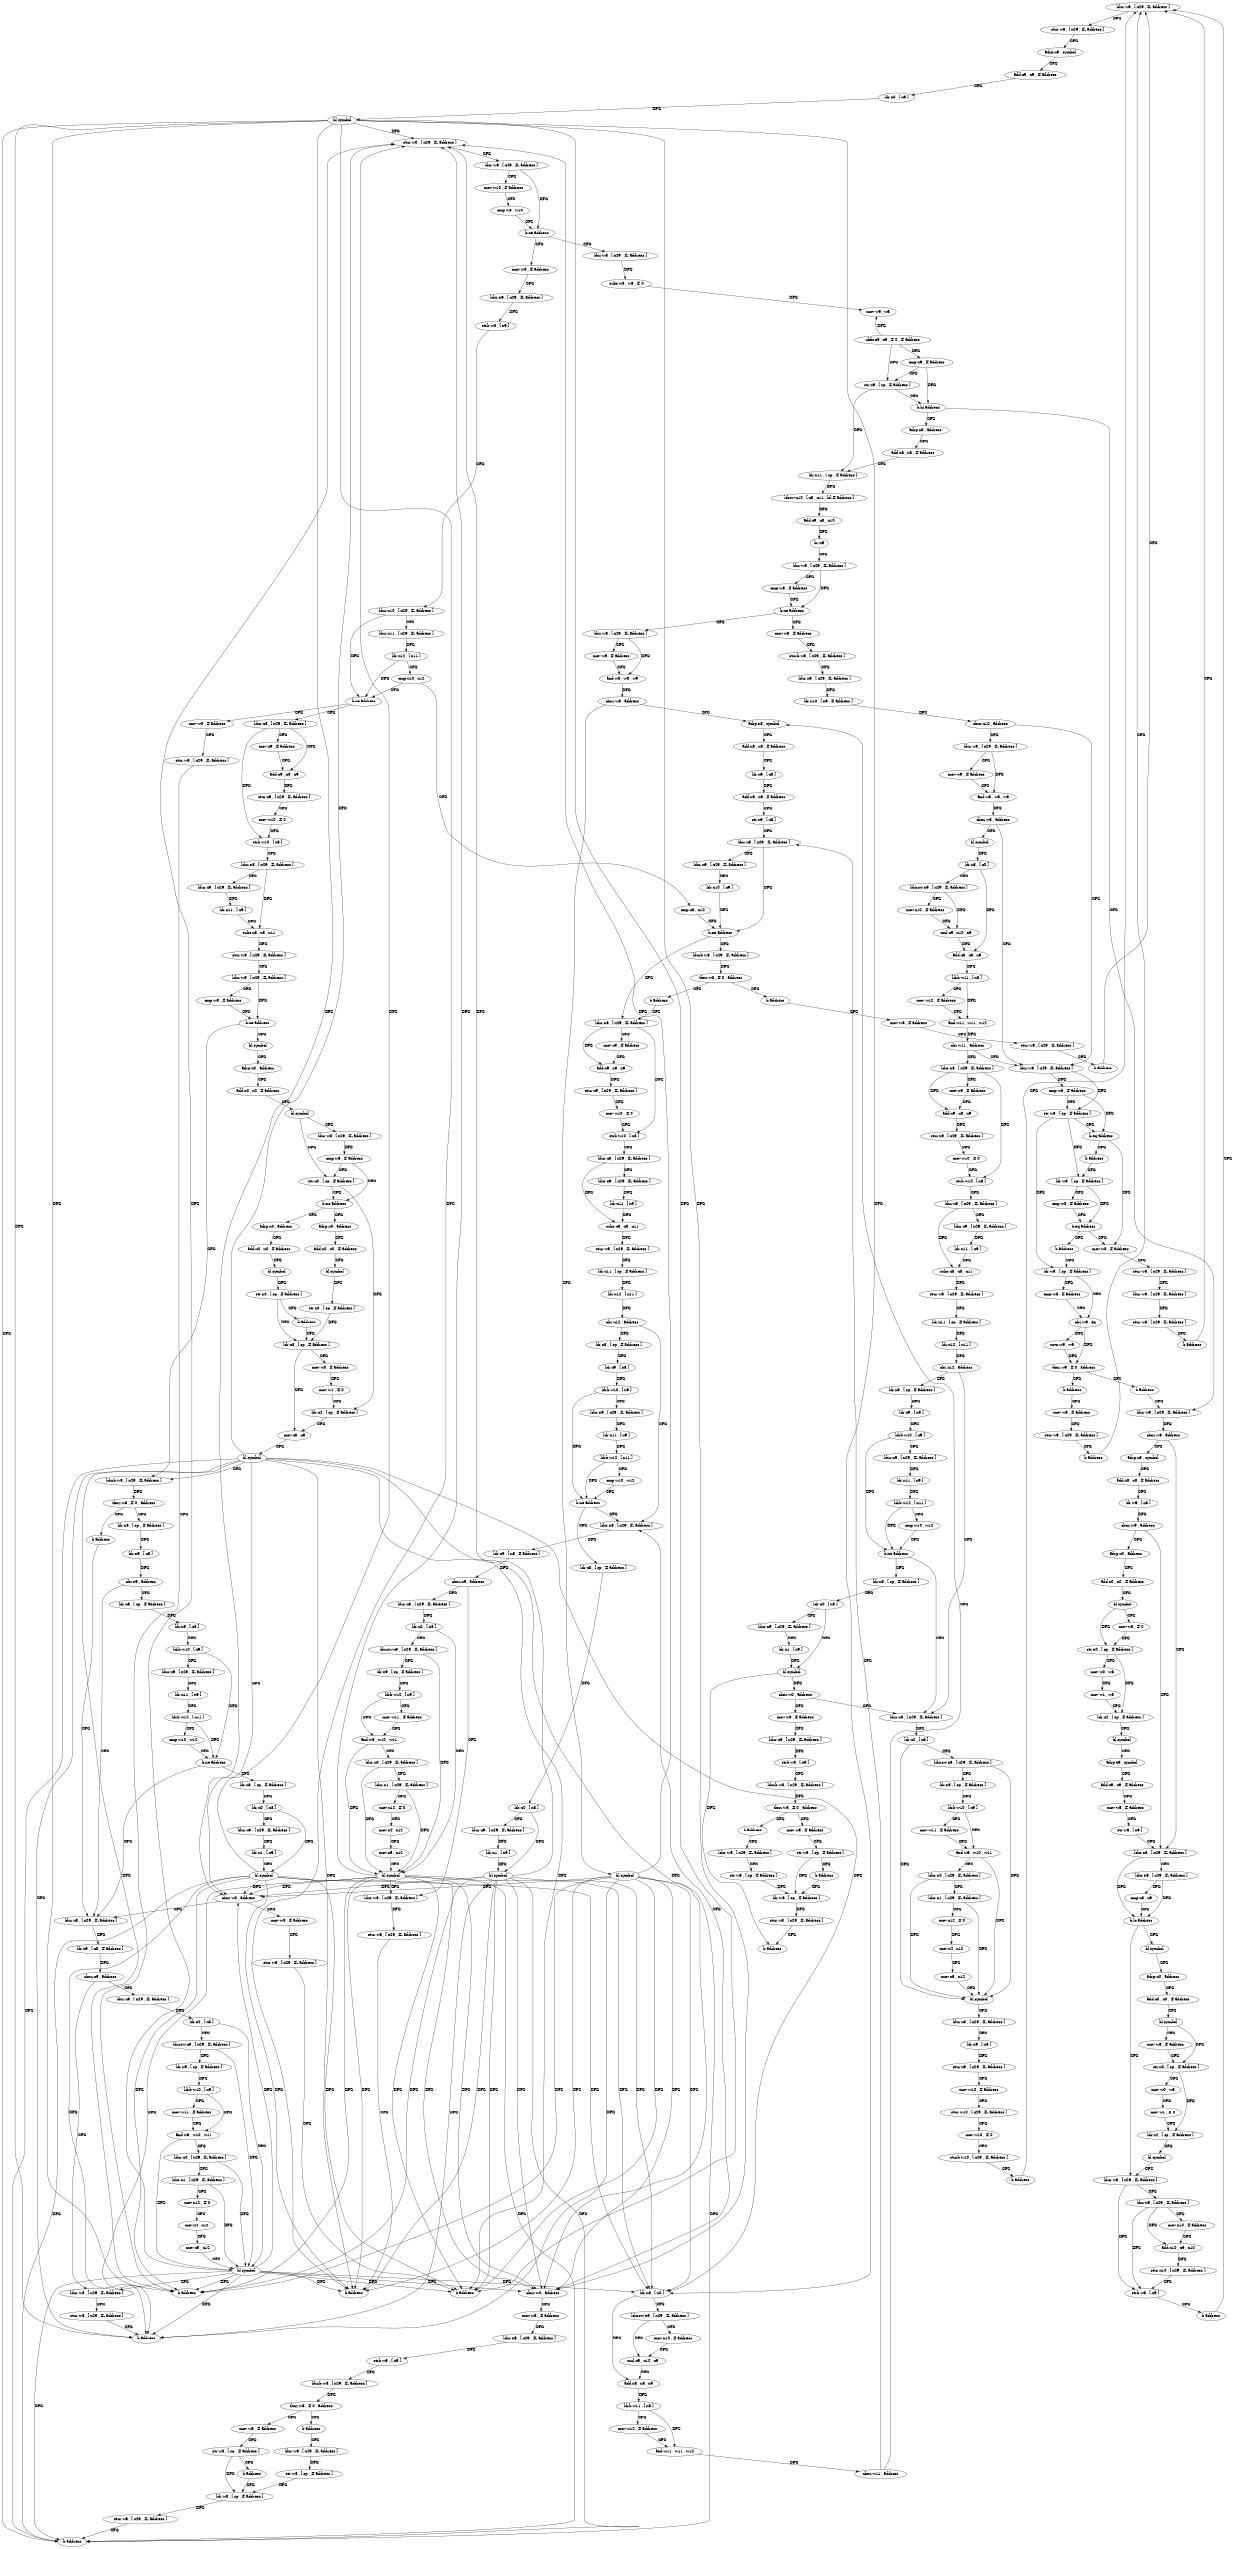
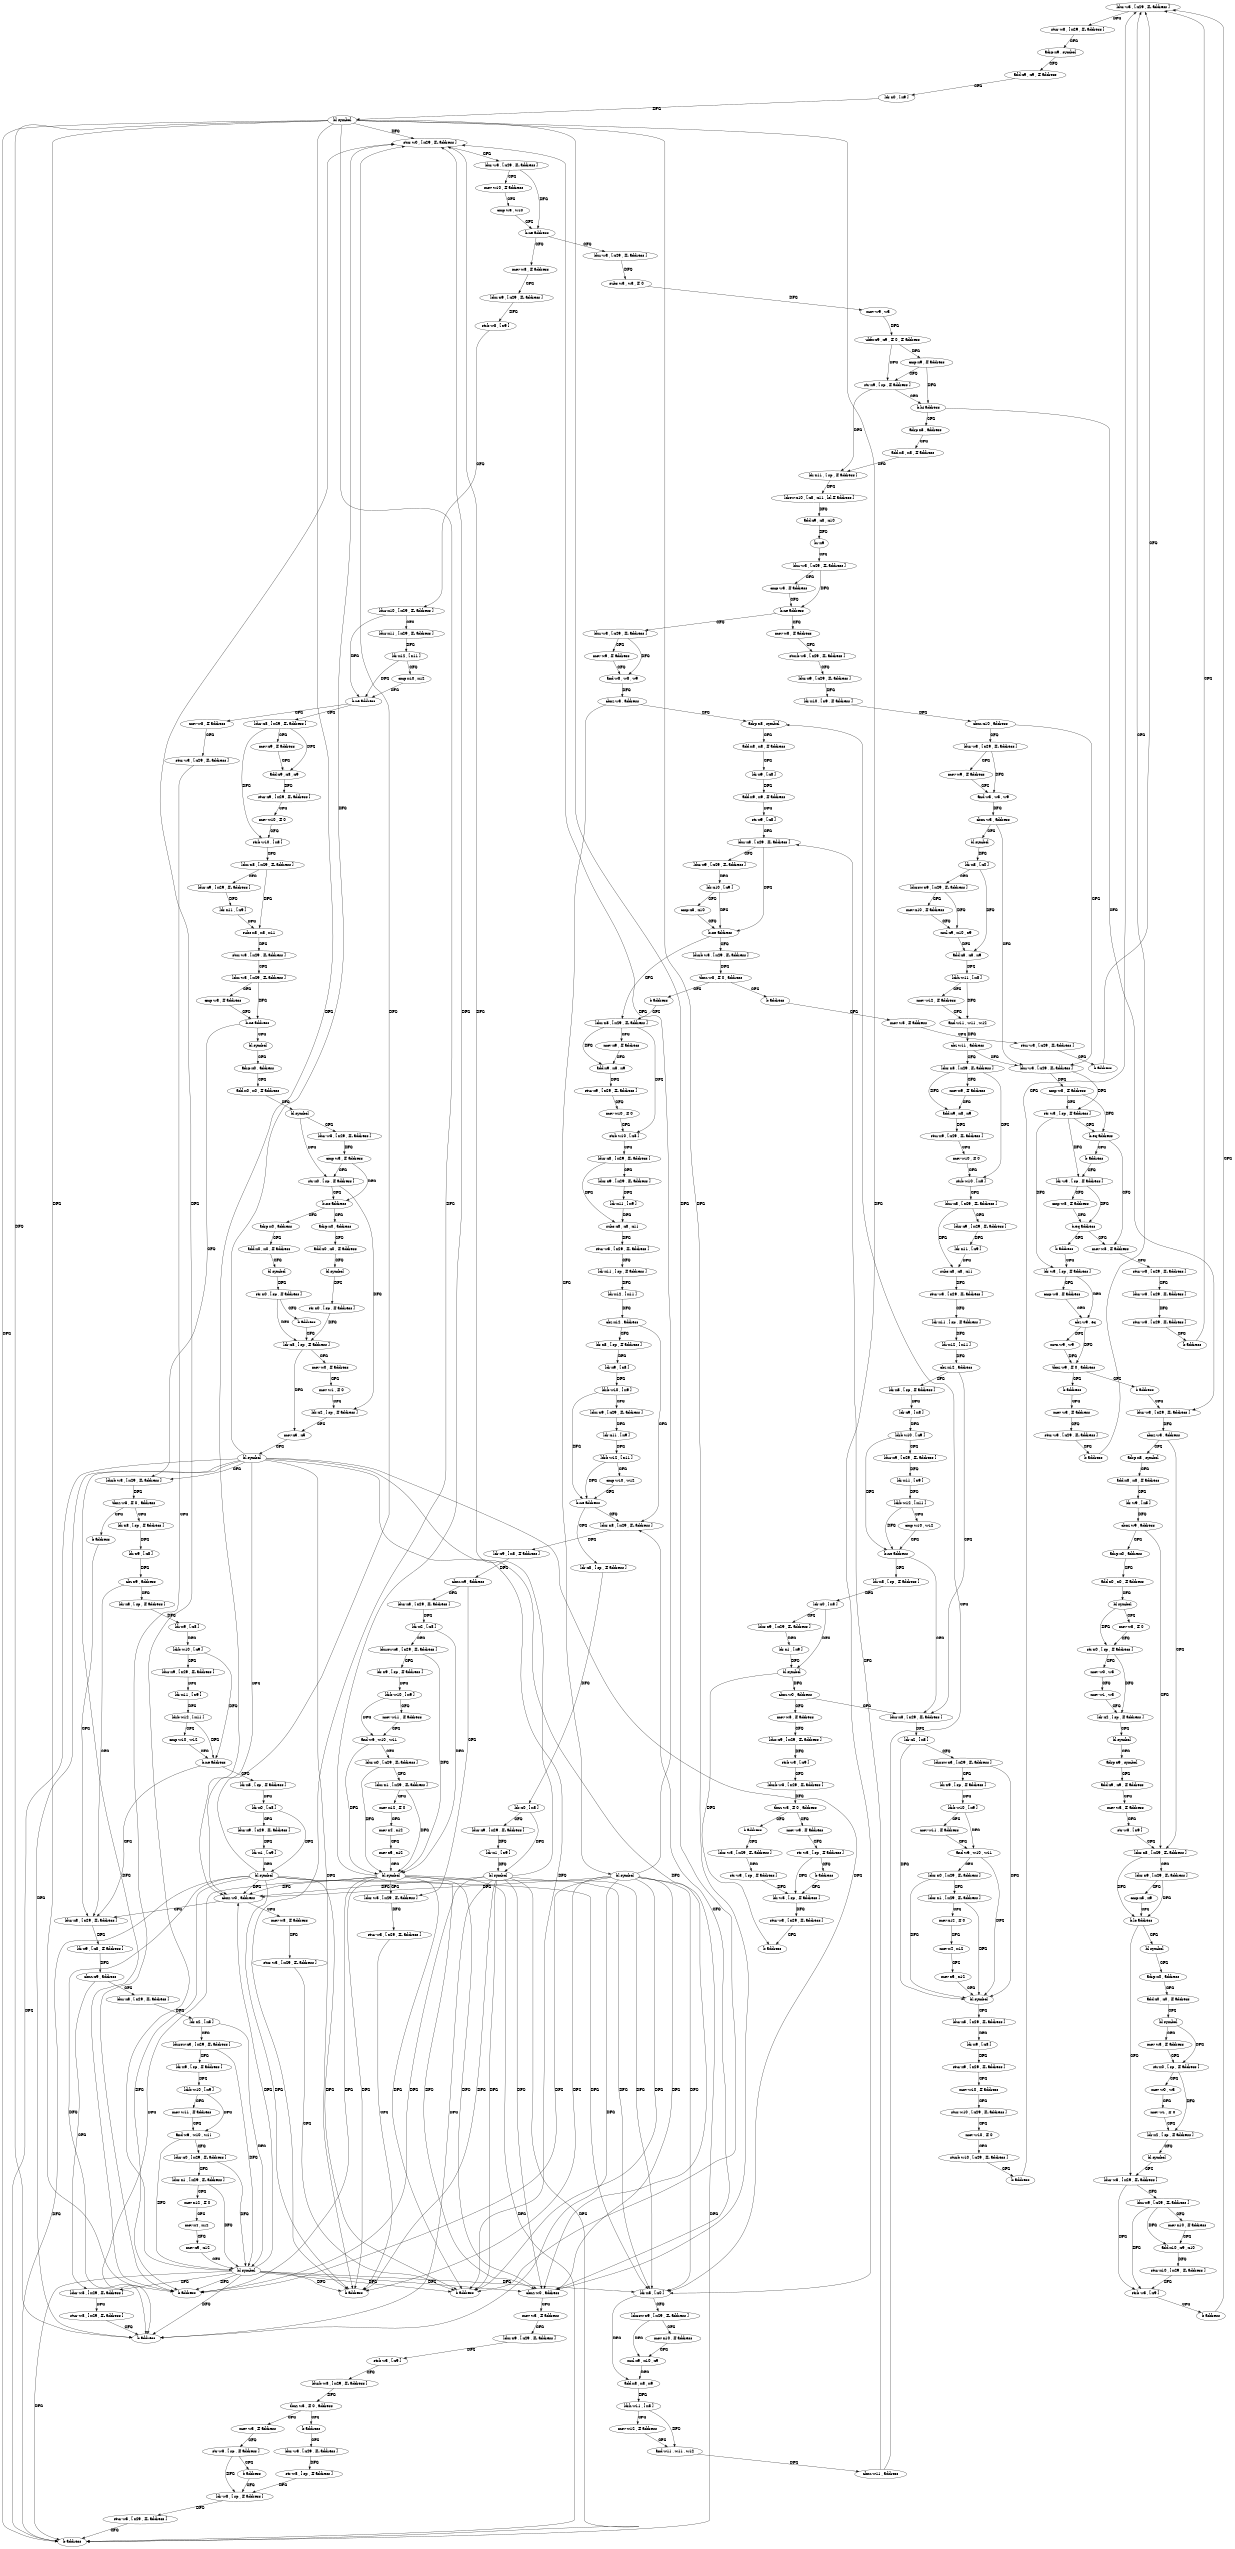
(876, 328) -> (888, 324)
(492, 860) -> (707, 898)
